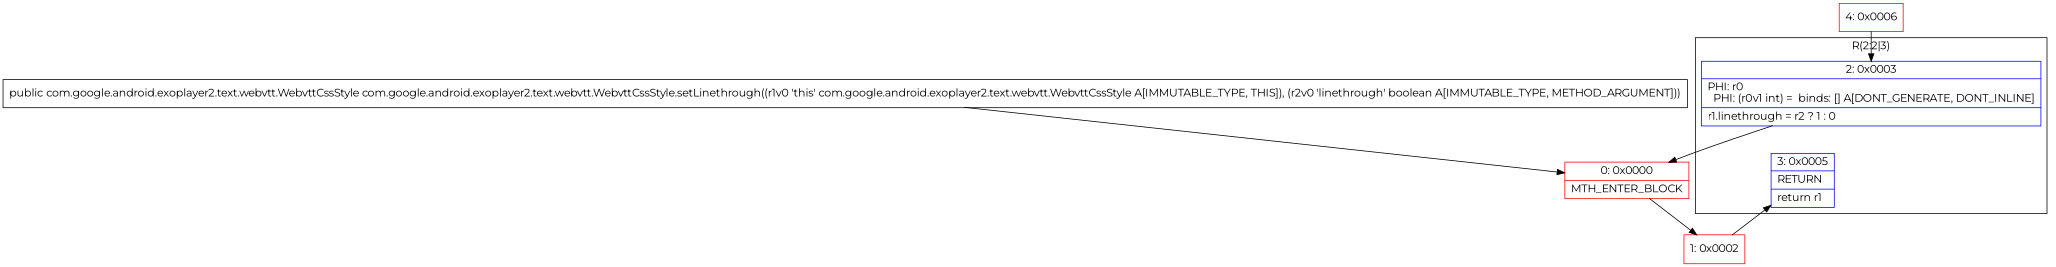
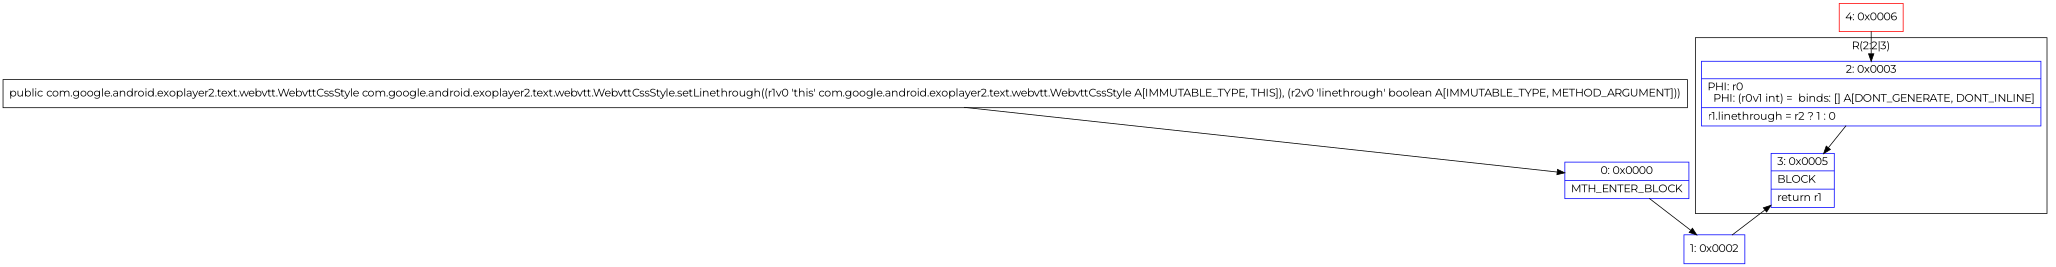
(1724, 142) -> (1837, 137)
(1627, 180) -> (1627, 180)
(1800, 180) -> (1797, 180)
(1714, 249) -> (1714, 249)
